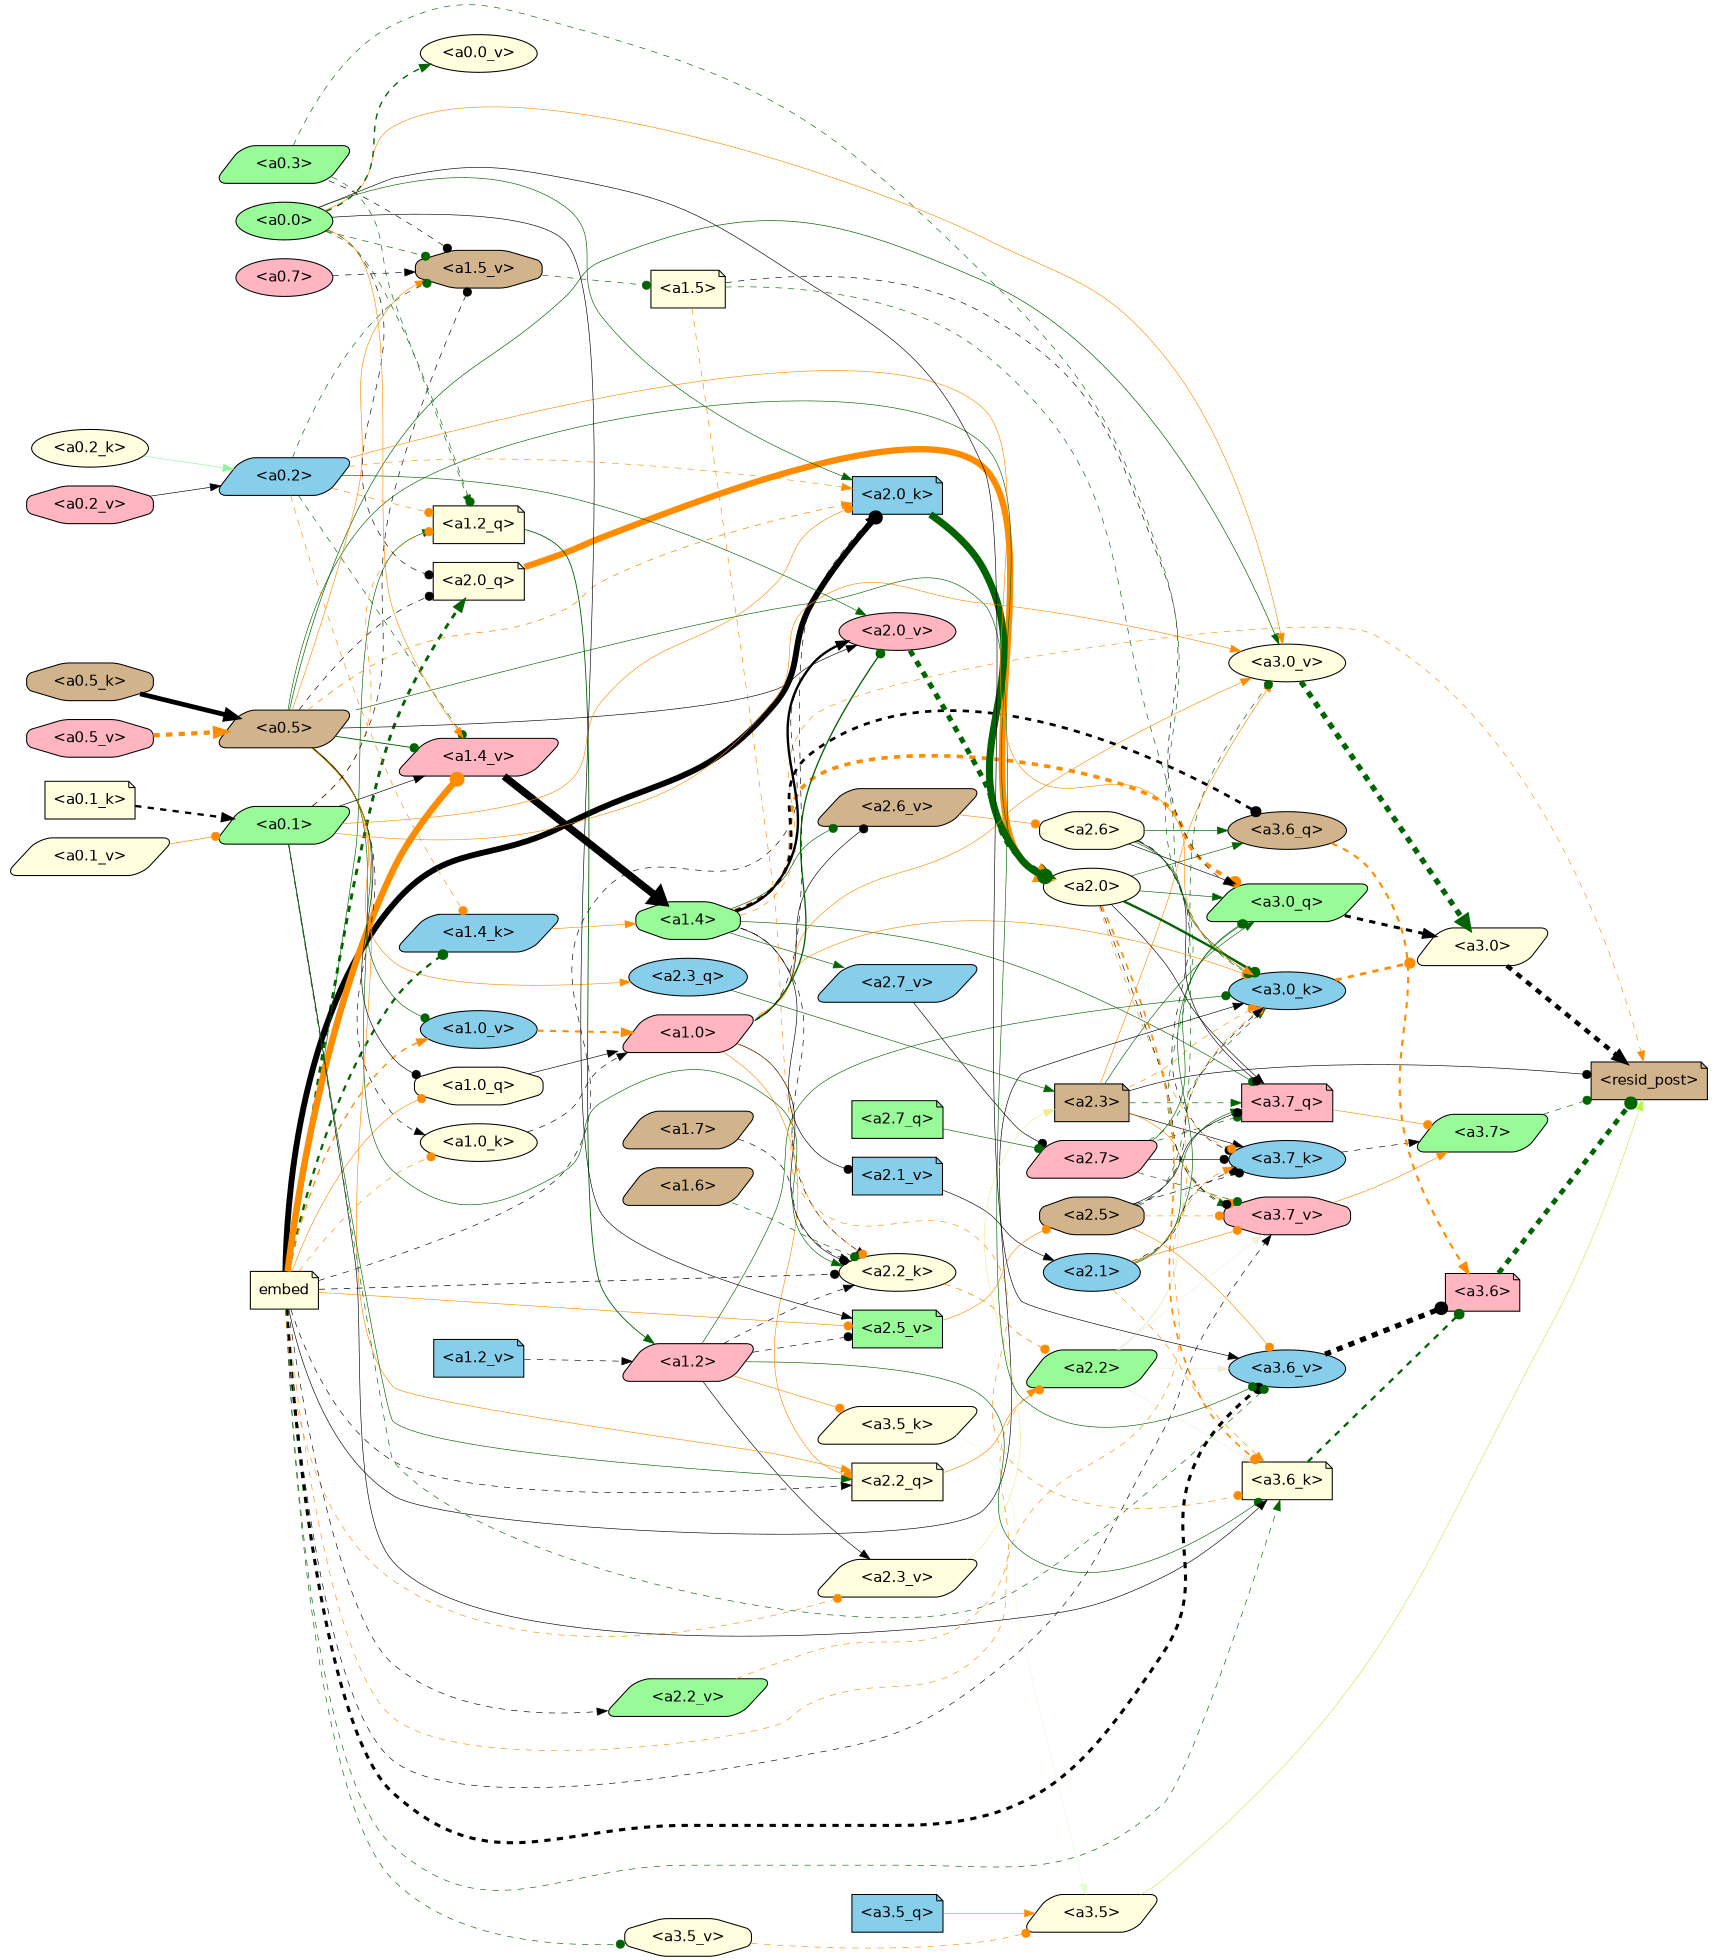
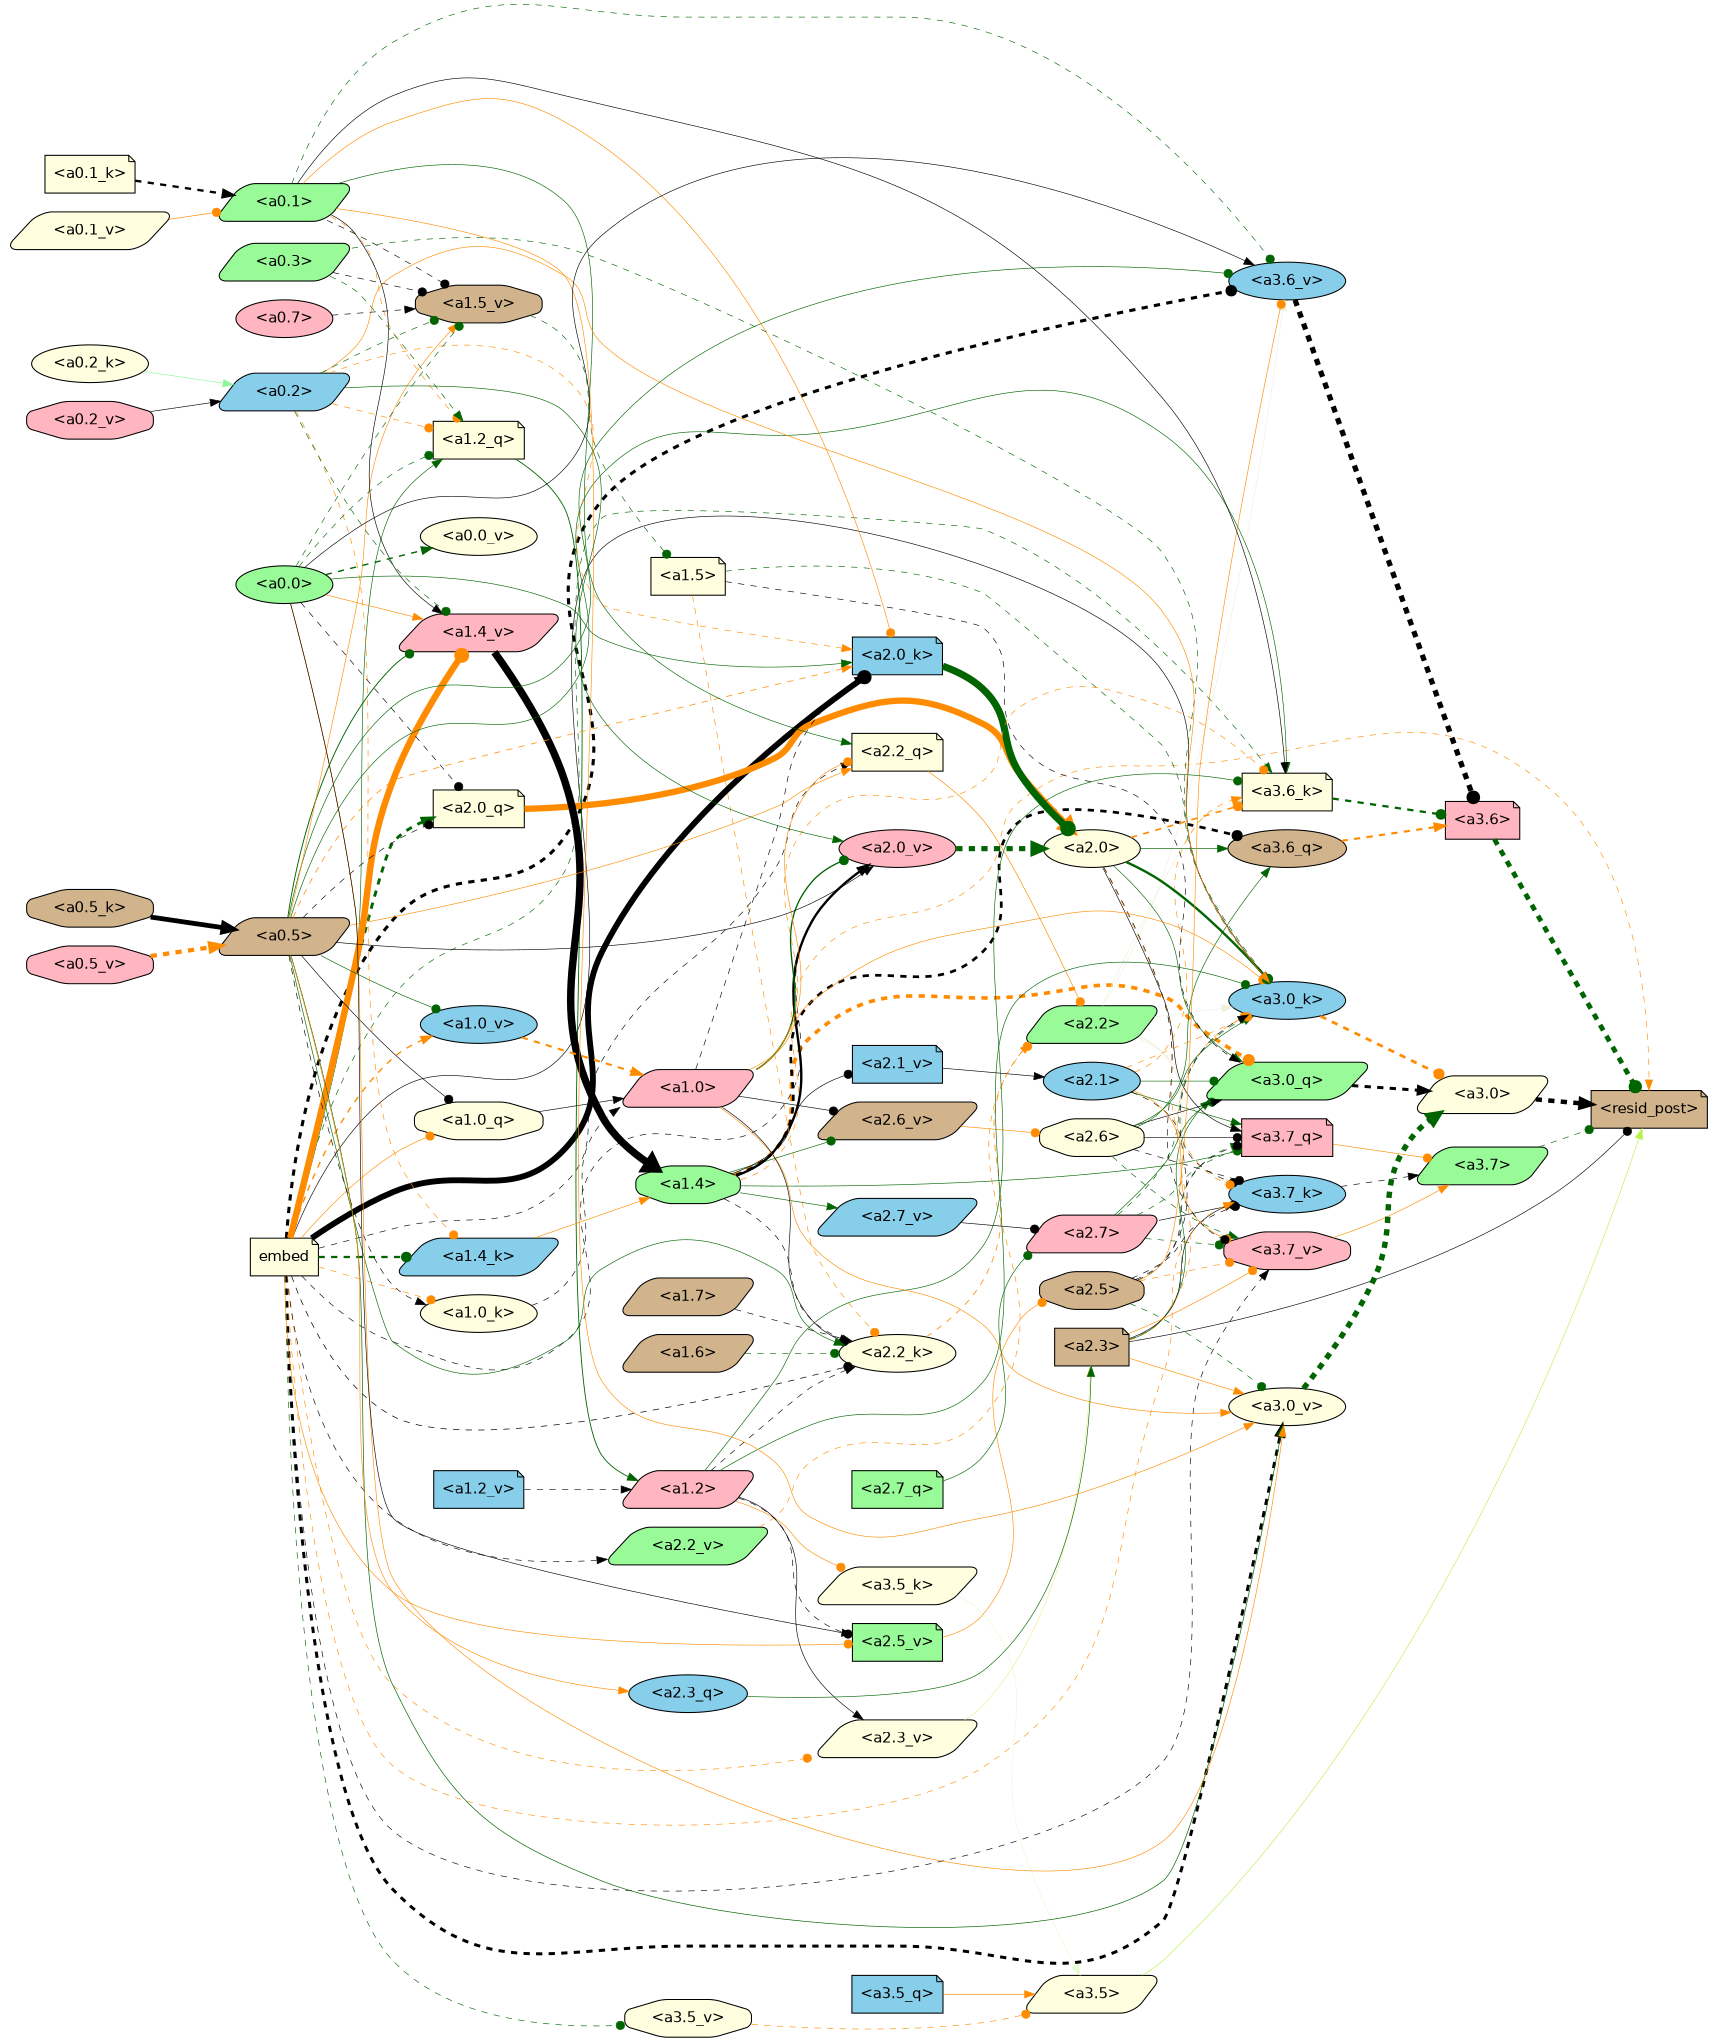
(786, 401) -> (753, 434)
(1182, 1157) -> (1181, 1211)
none -> (710, 1946)
